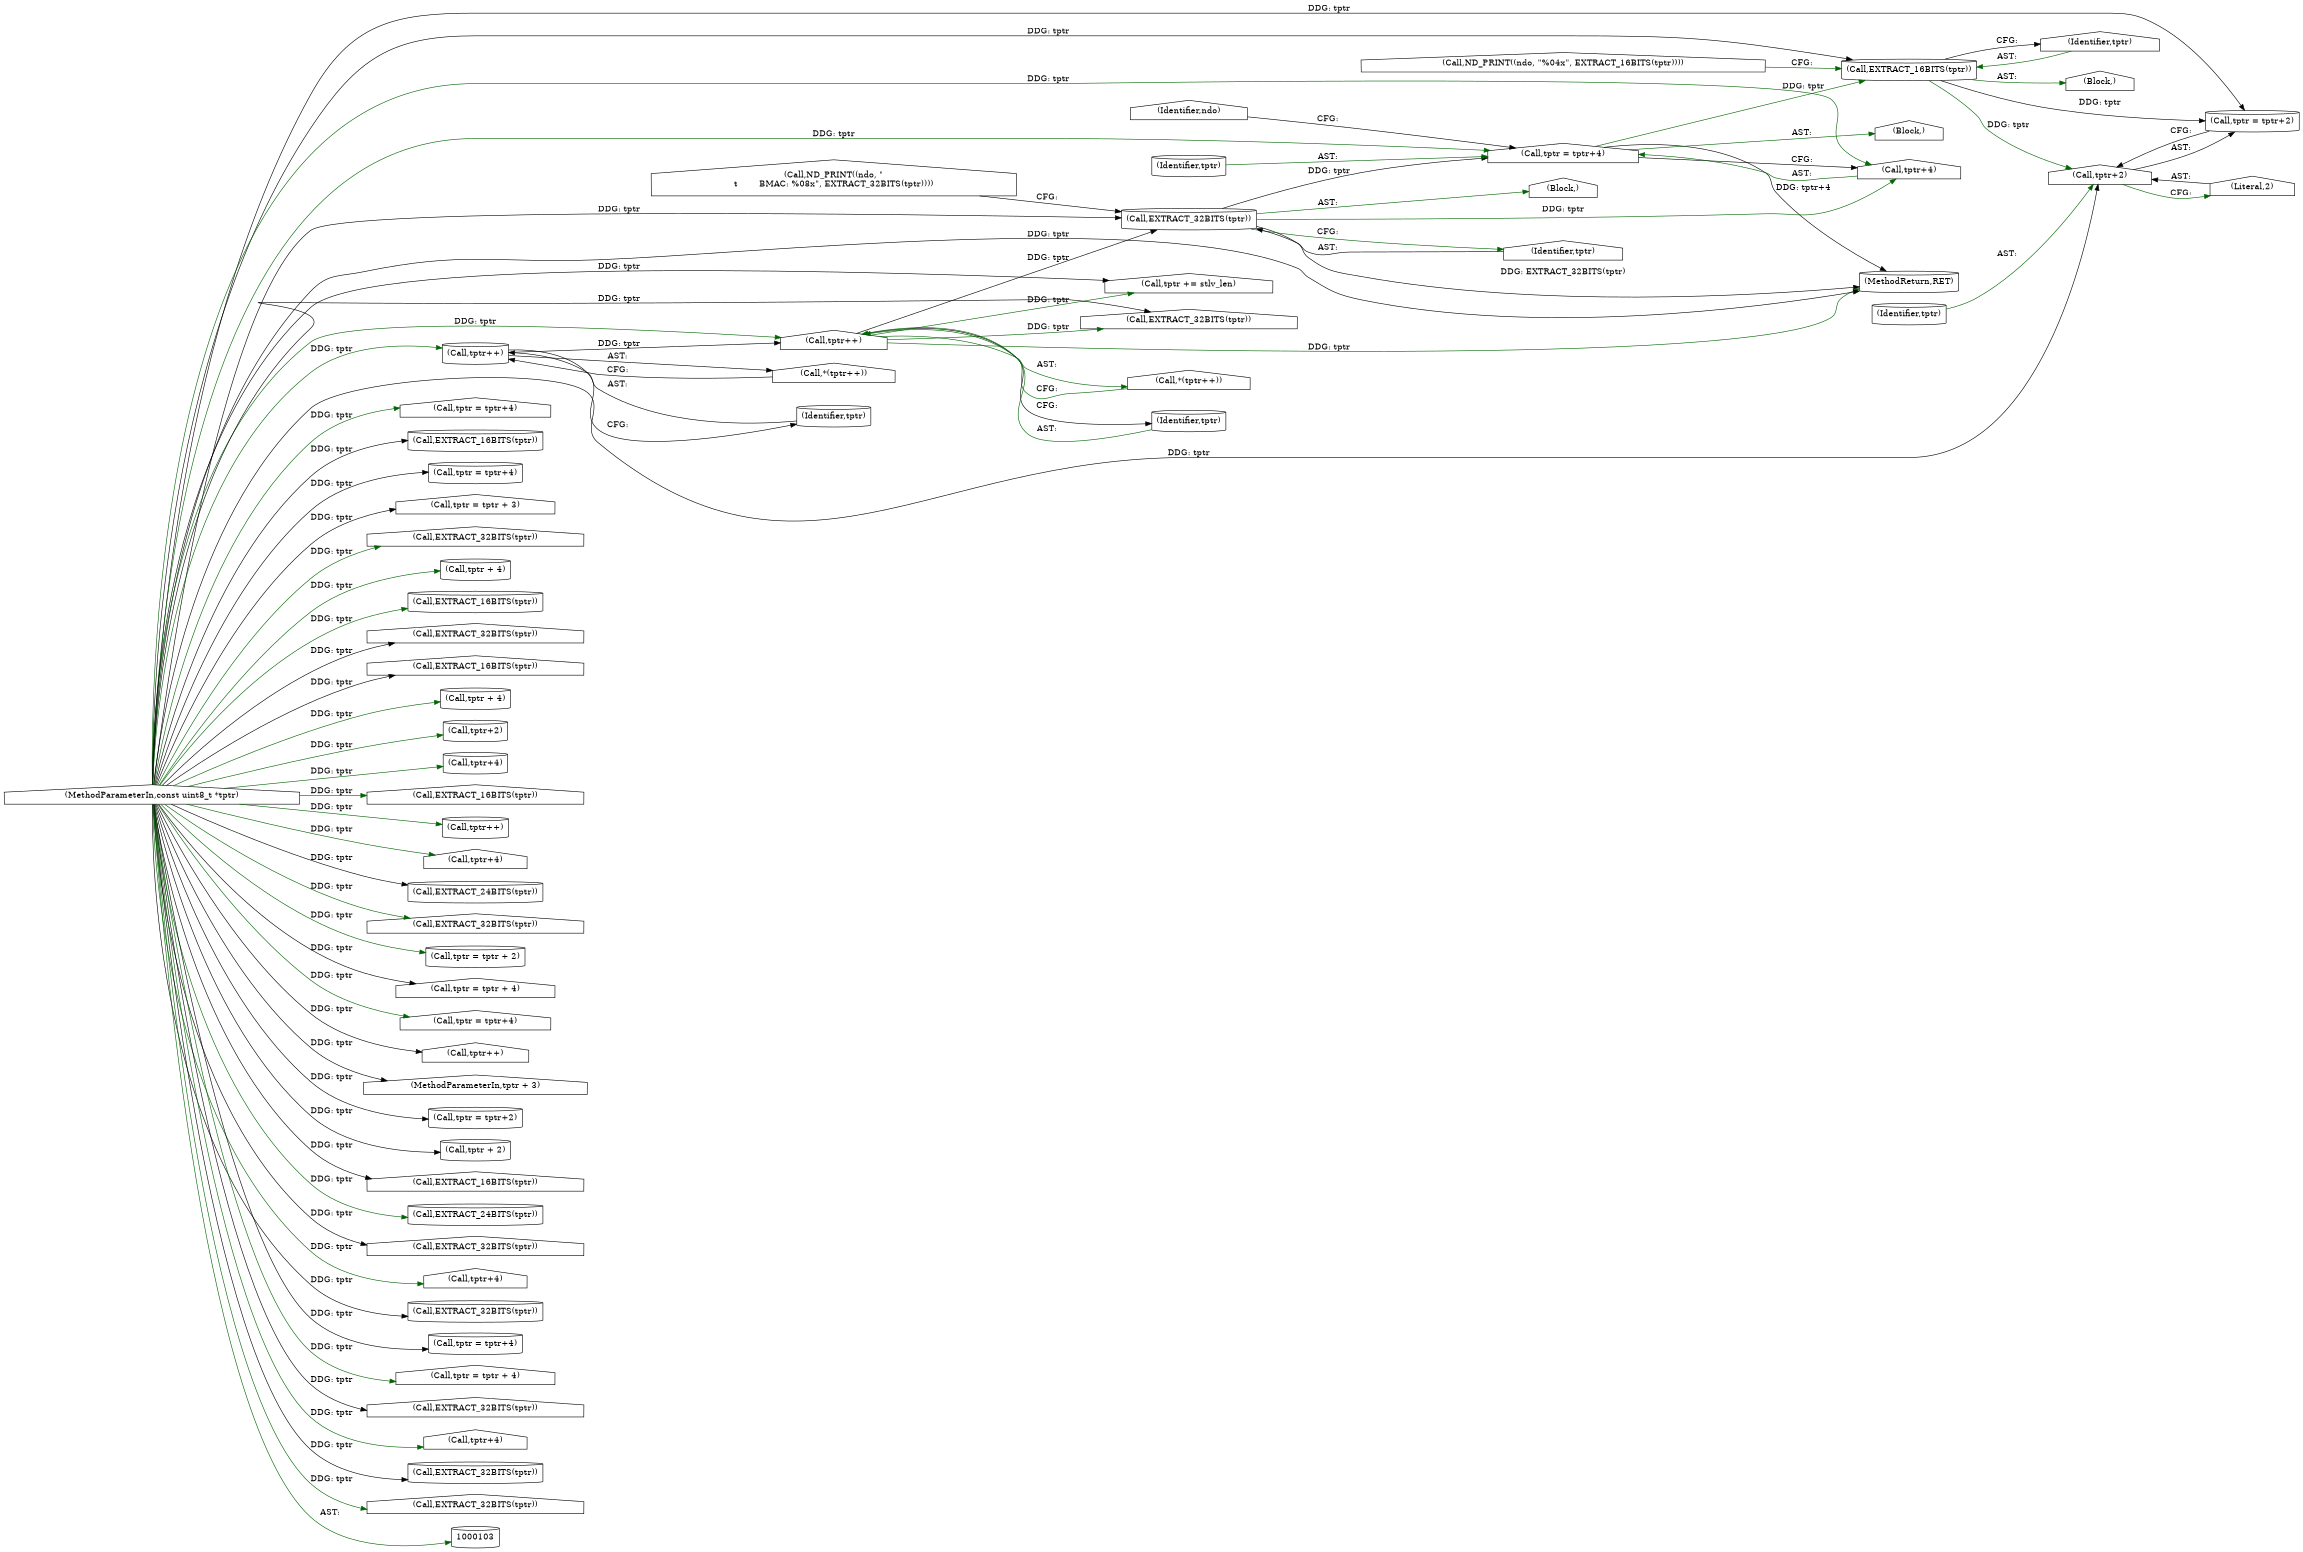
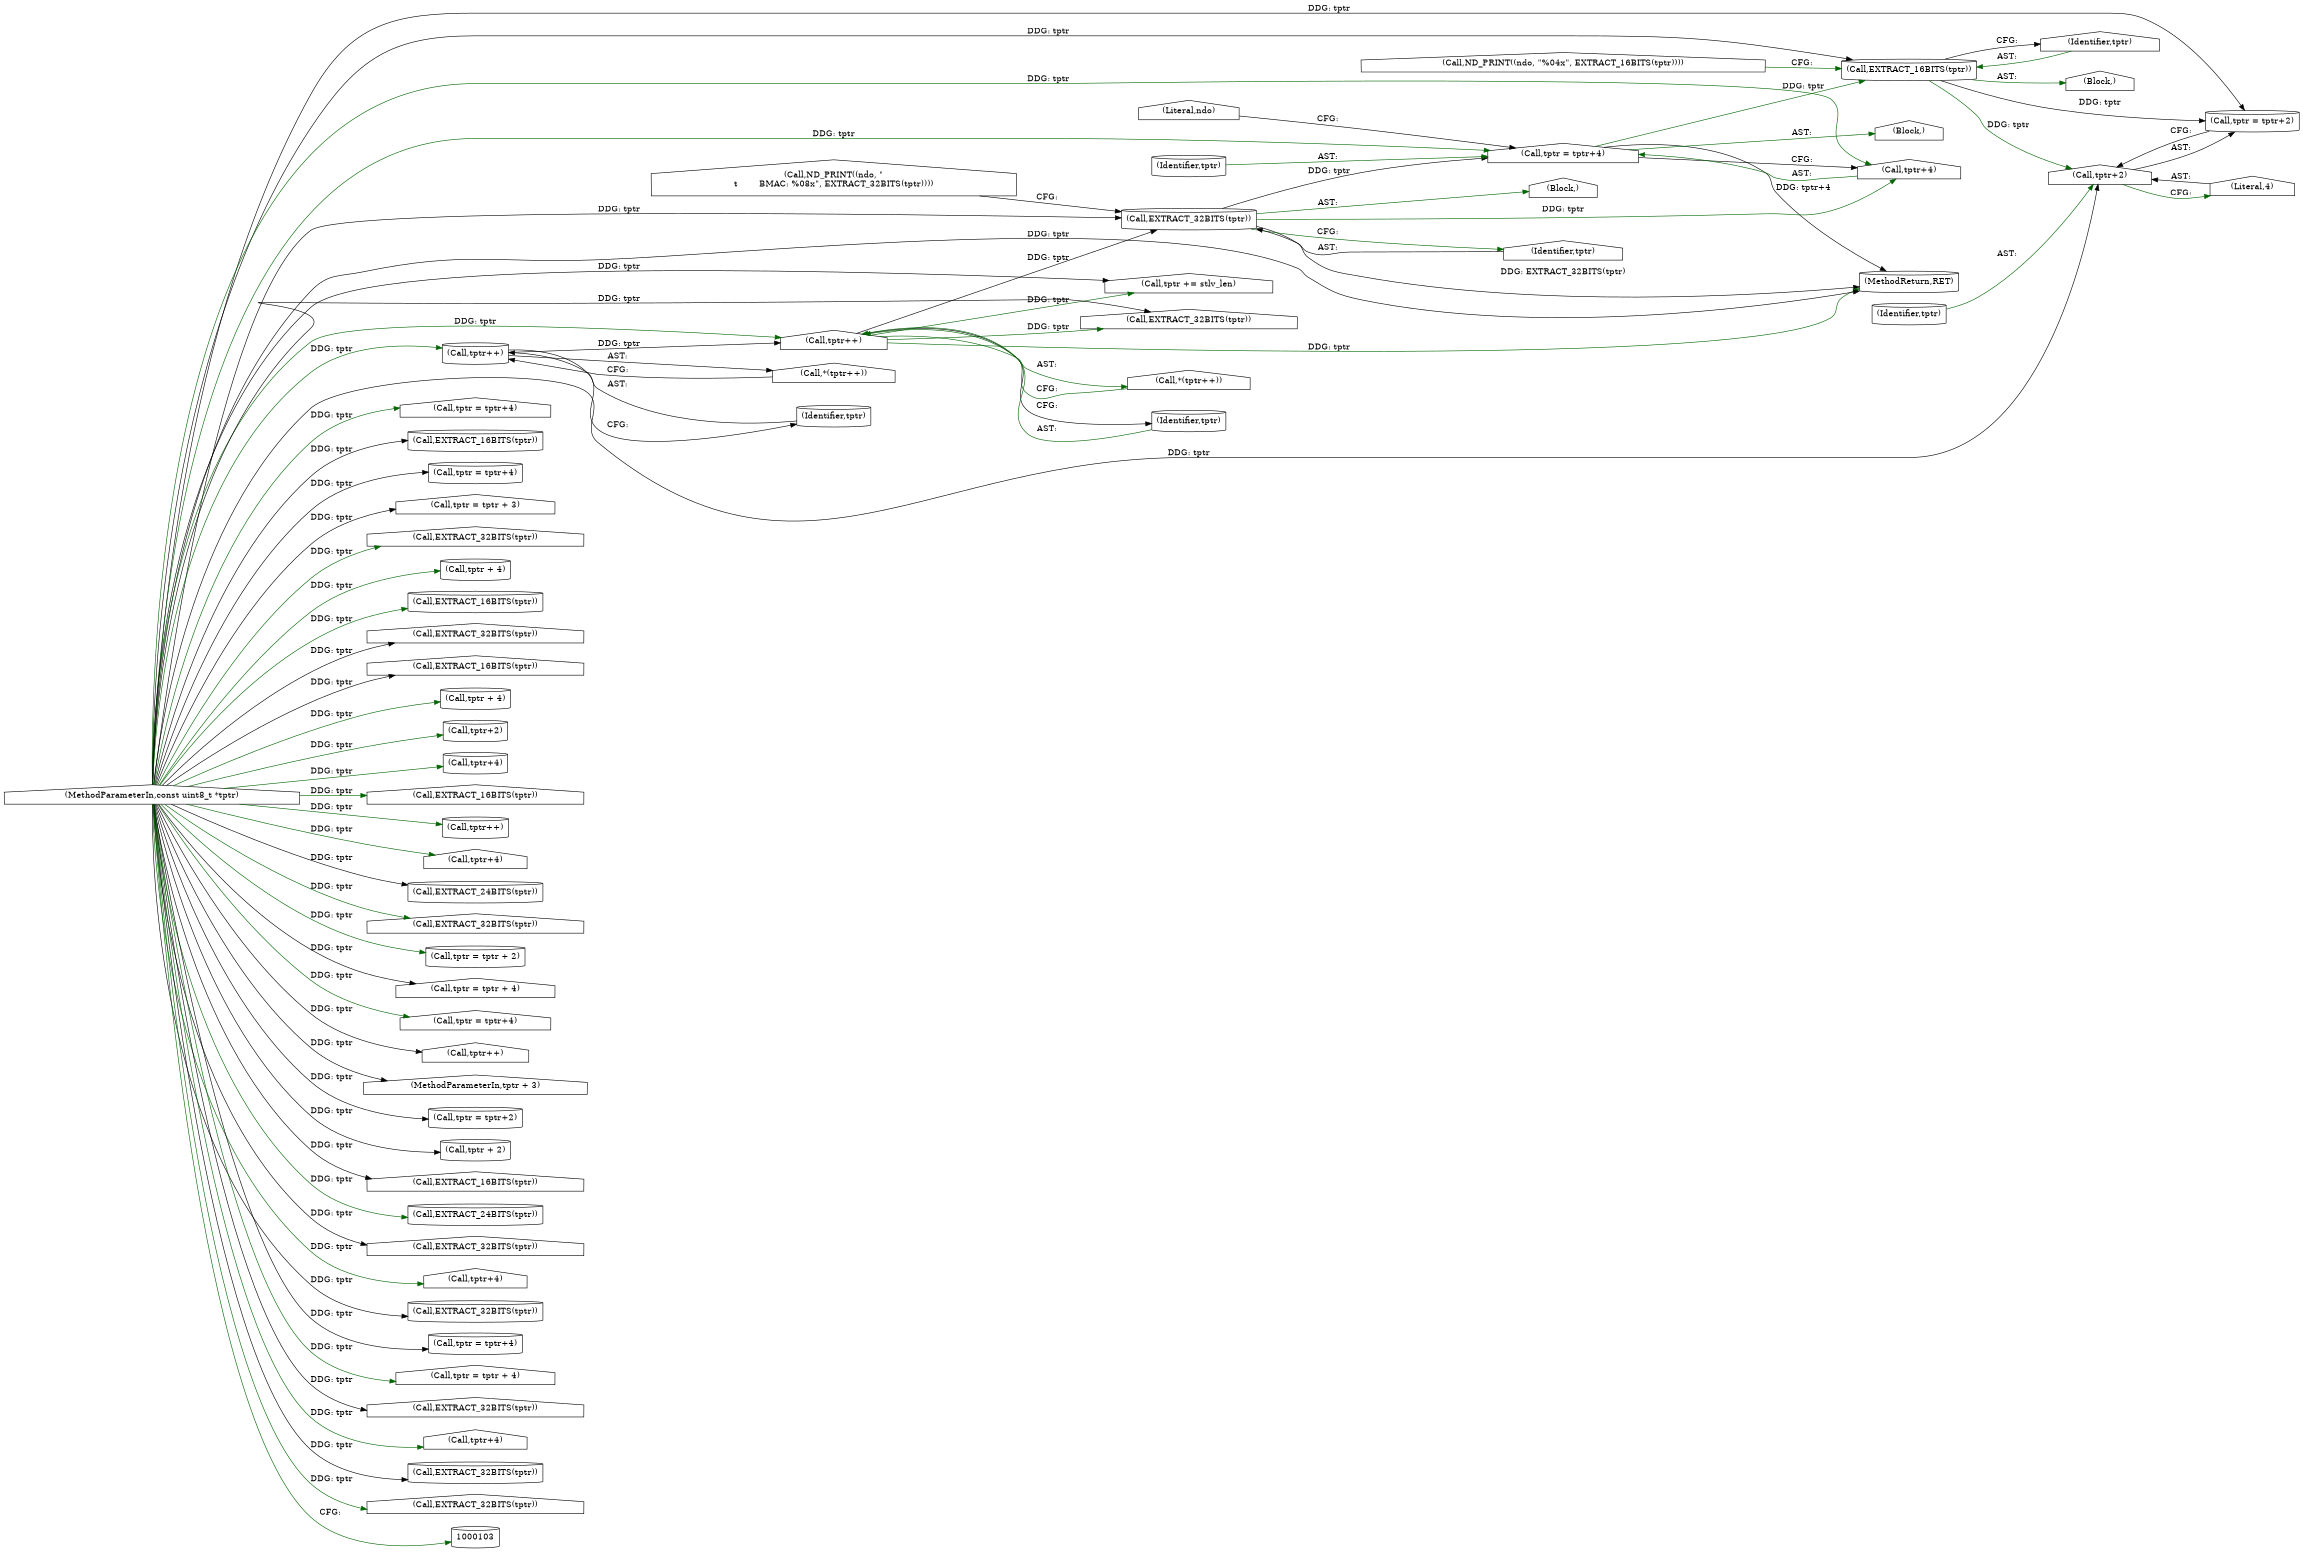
(1189, 111) -> (1189, 111)
(2252, 187) -> (2252, 187)
(332, 1512) -> (332, 1512)
